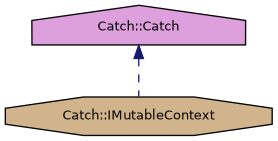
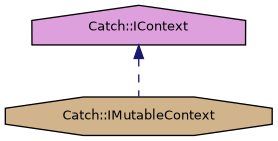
(139, 27) -> (139, 27)
